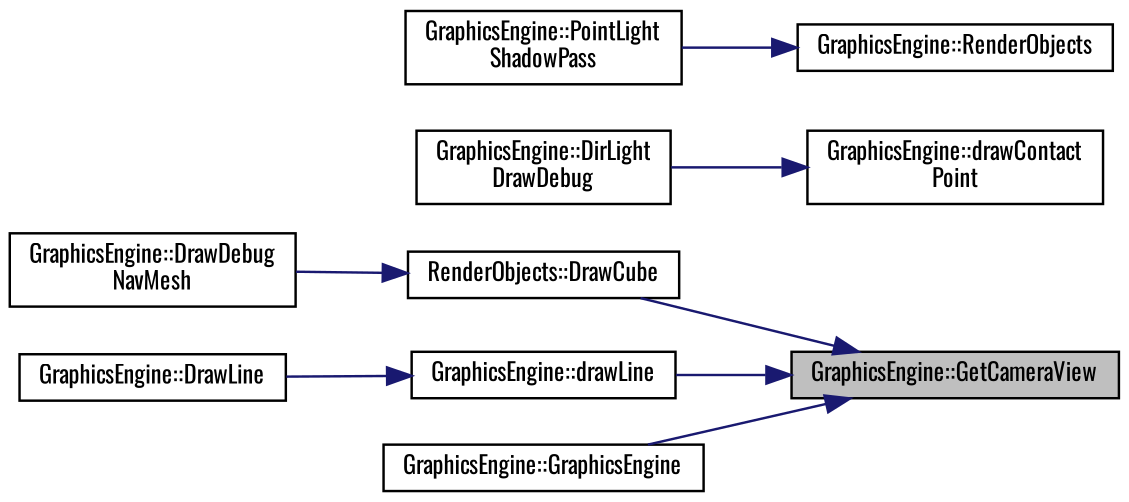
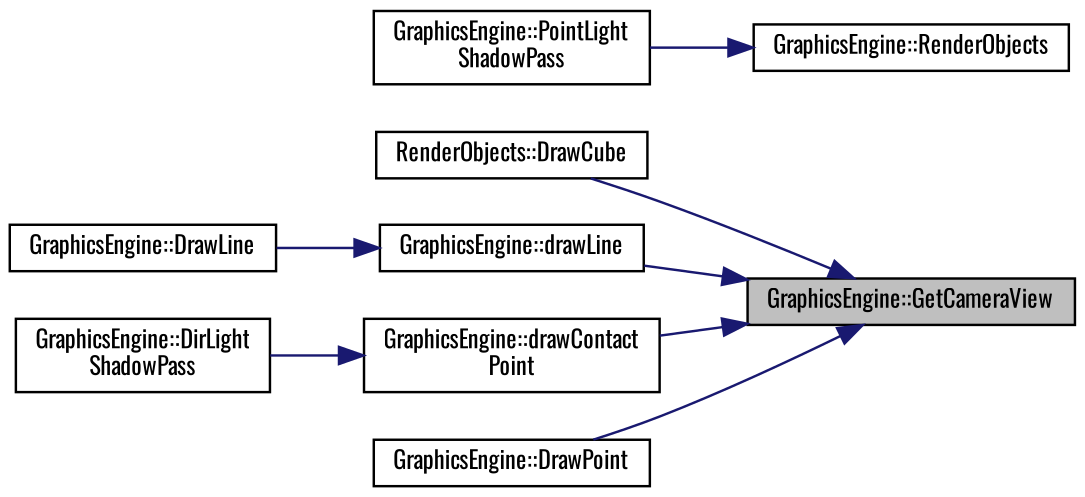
(544, 167) -> (143, 355)
(153, 270) -> none
none -> (691, 331)
(544, 468) -> (512, 463)
